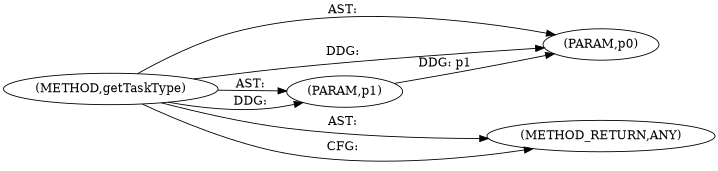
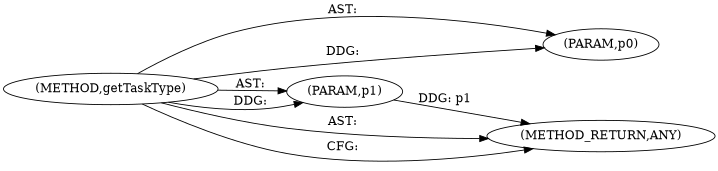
(470, 70) -> (457, 111)
